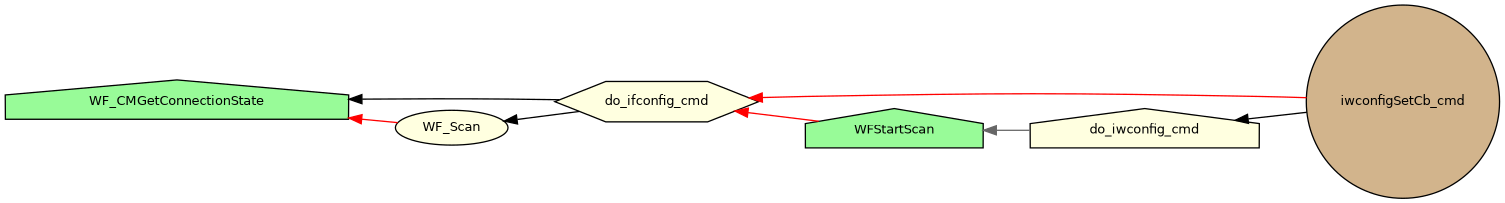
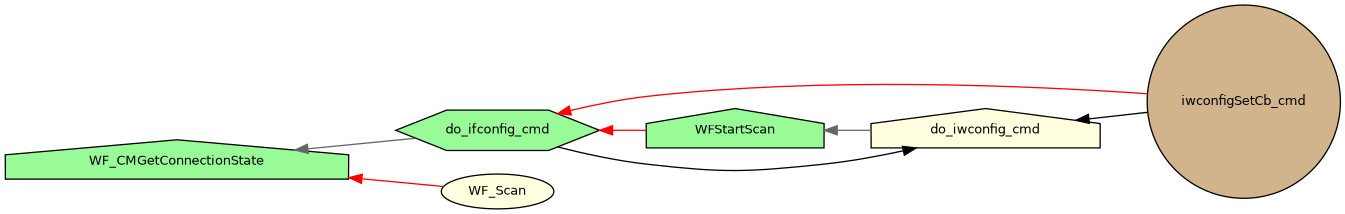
(461, 99) -> (362, 144)
(657, 102) -> (498, 130)
(548, 115) -> (730, 170)
